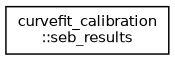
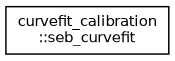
(87, 30) -> (87, 30)
